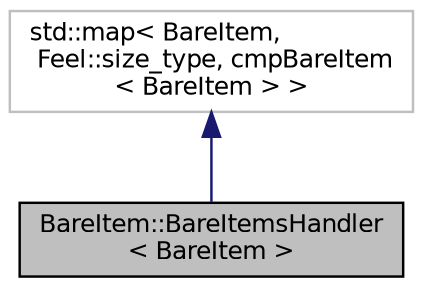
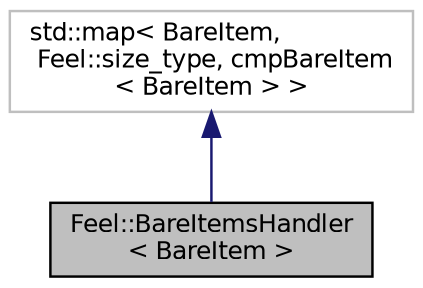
(211, 240) -> (211, 240)
